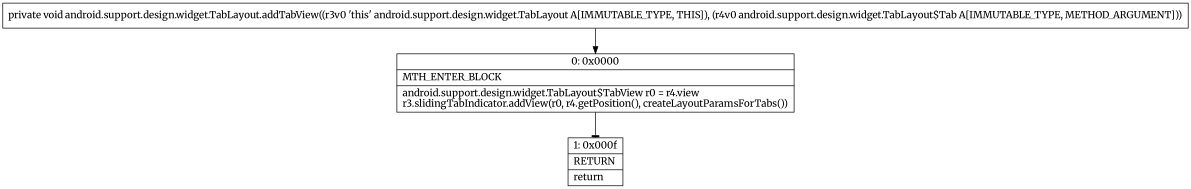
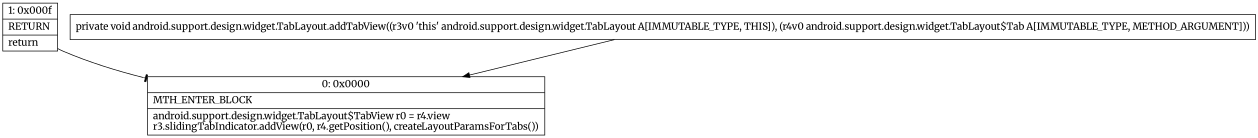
(595, 123) -> (100, 65)
